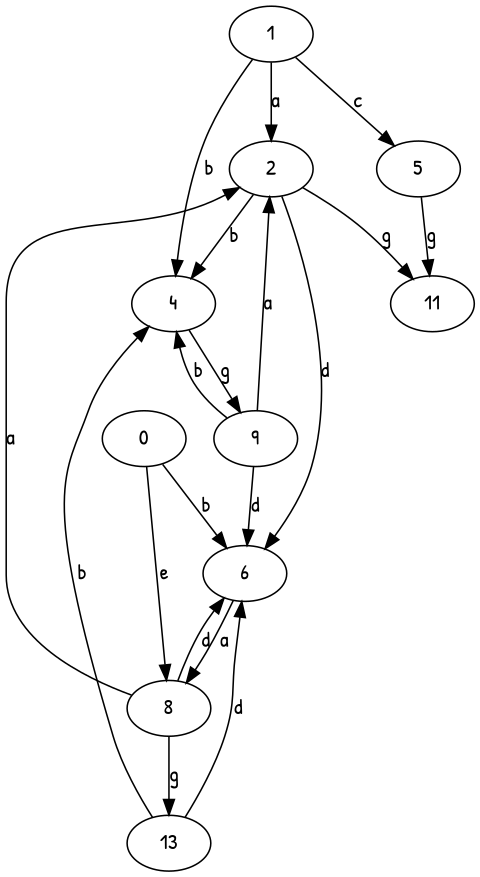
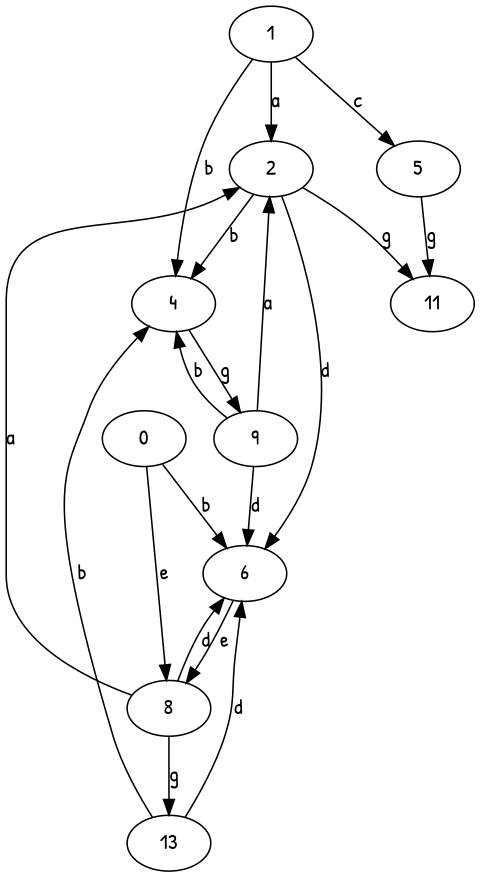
(225, 641) -> (225, 641)
